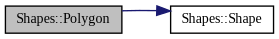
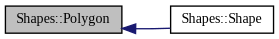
(139, 11) -> (153, 29)
